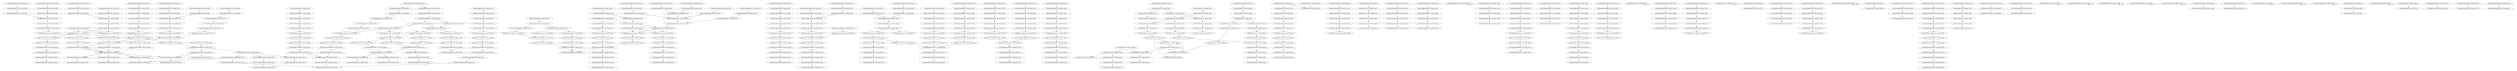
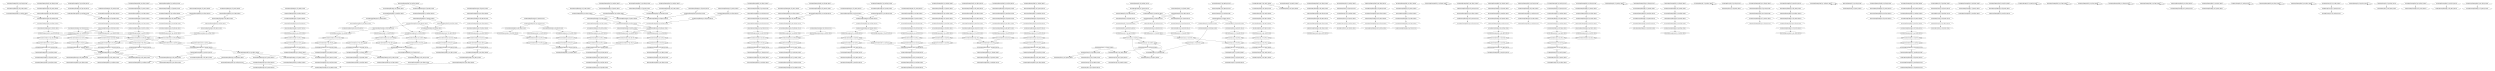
none -> (912, 67)
